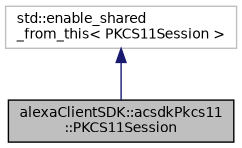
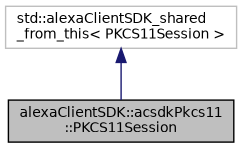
(121, 27) -> (121, 27)
